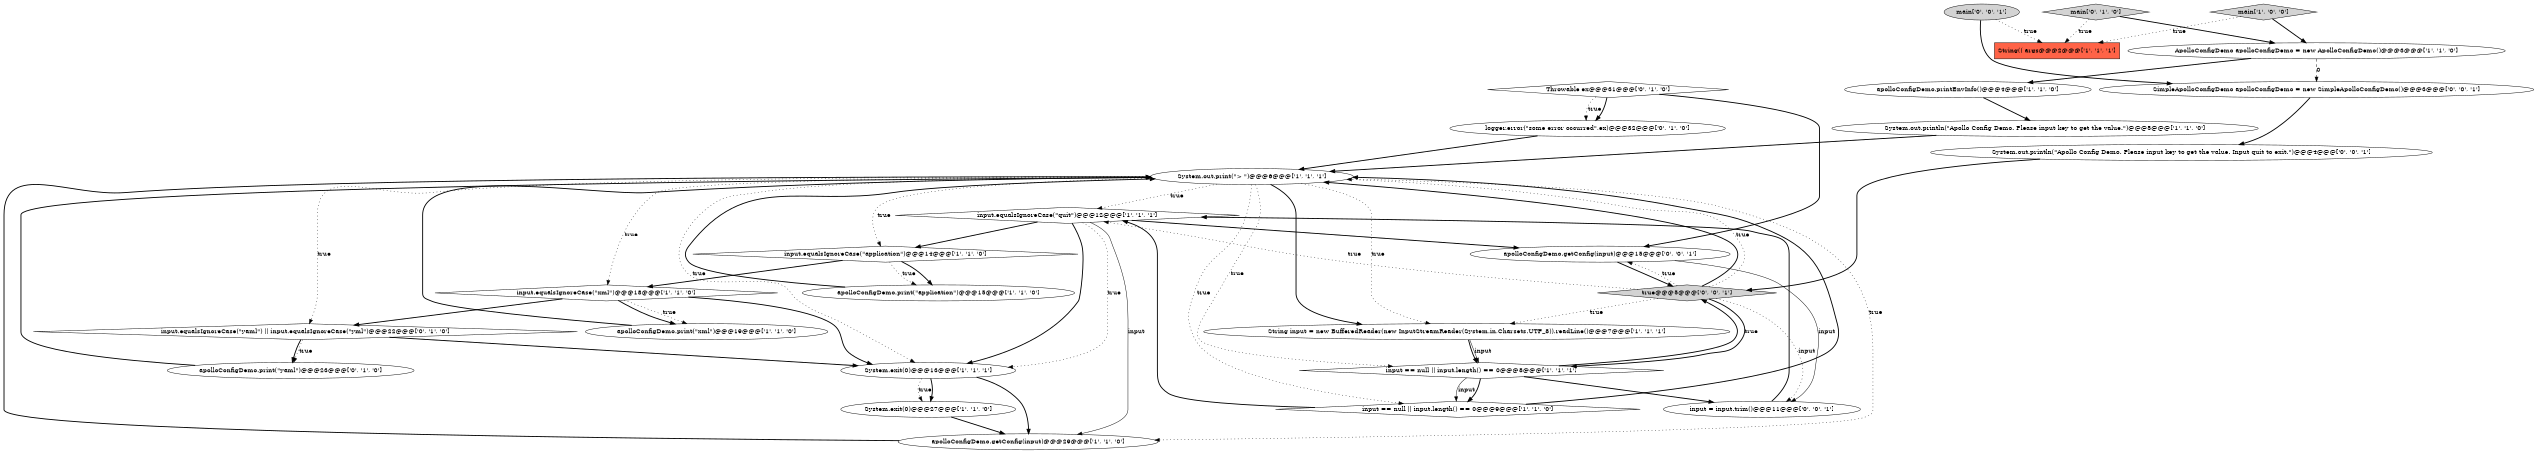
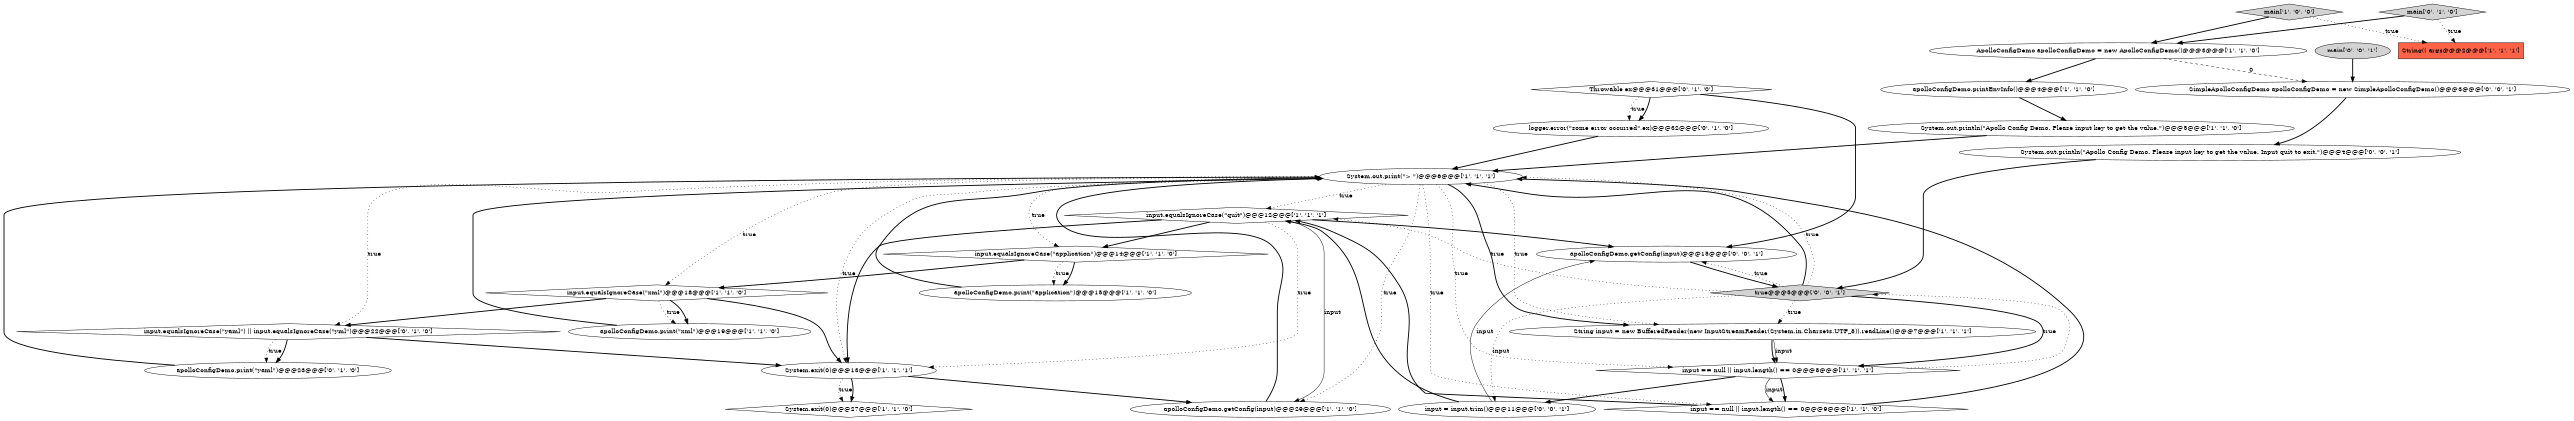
(2017, 30) -> none
(1792, 293) -> (1493, 306)
(1674, 355) -> (2066, 317)
(928, 409) -> (849, 409)
(976, 425) -> none
